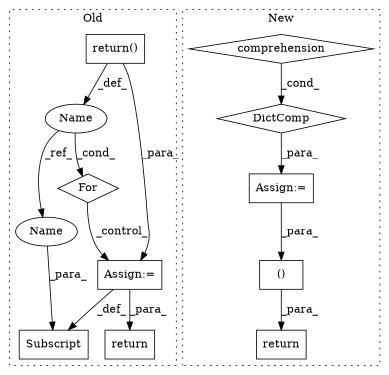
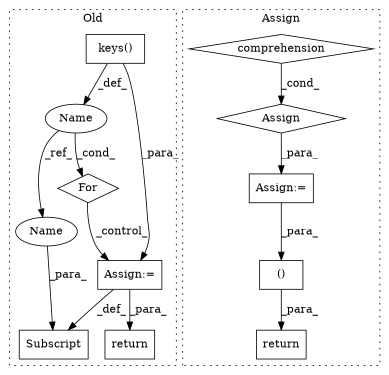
(281, 19) -> (281, 19)
(115, 49) -> (115, 49)
(281, 119) -> (281, 119)
